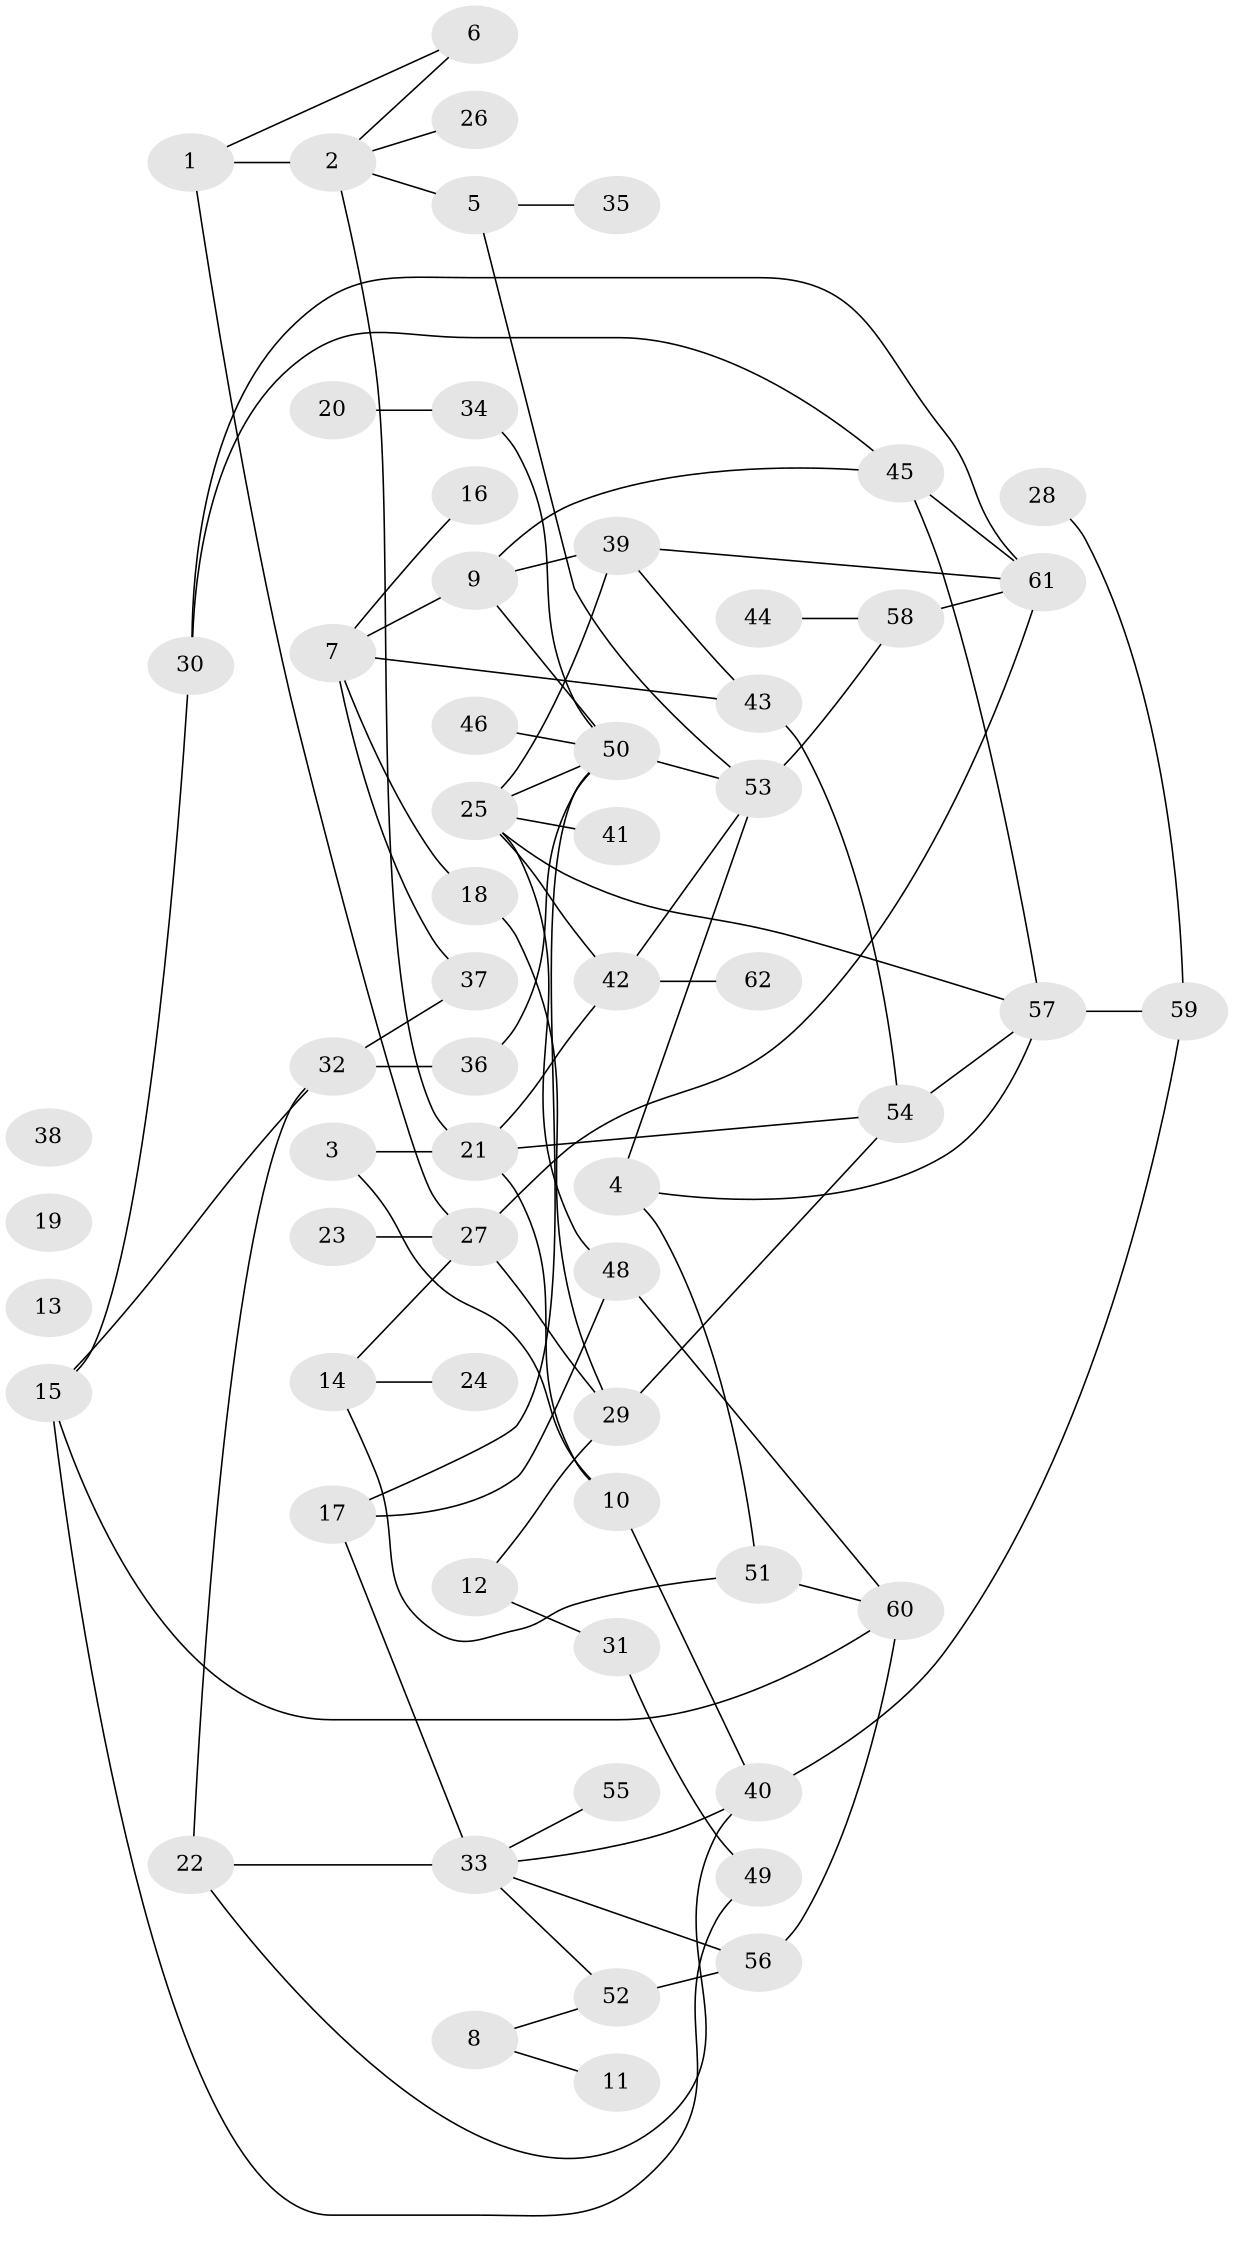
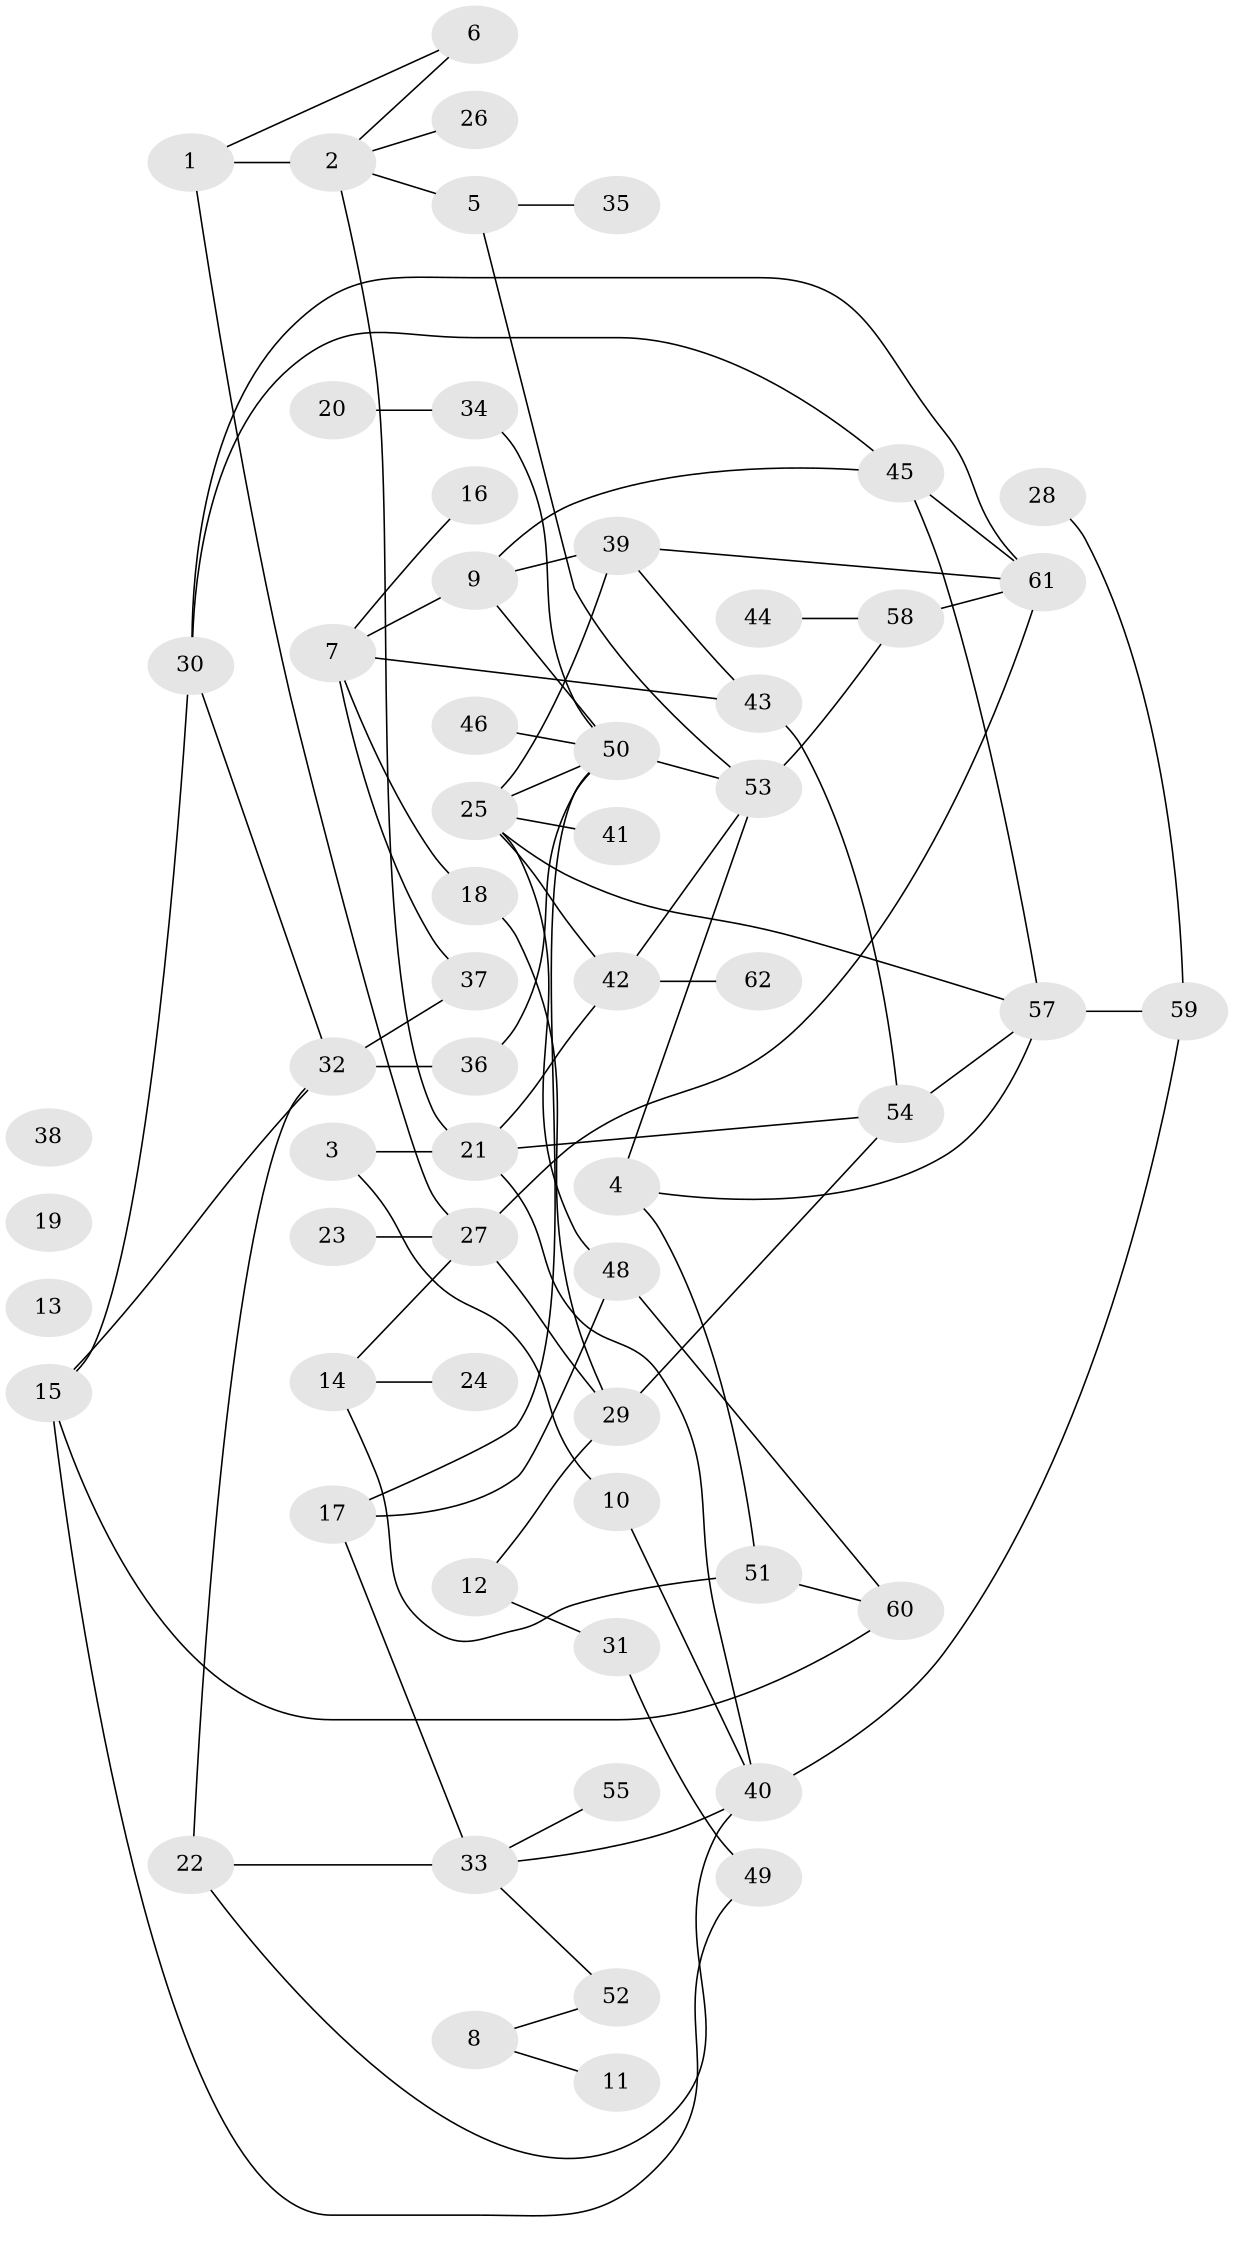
none -> (262, 866)
(543, 1270) -> (691, 1436)
(759, 1963) -> none
